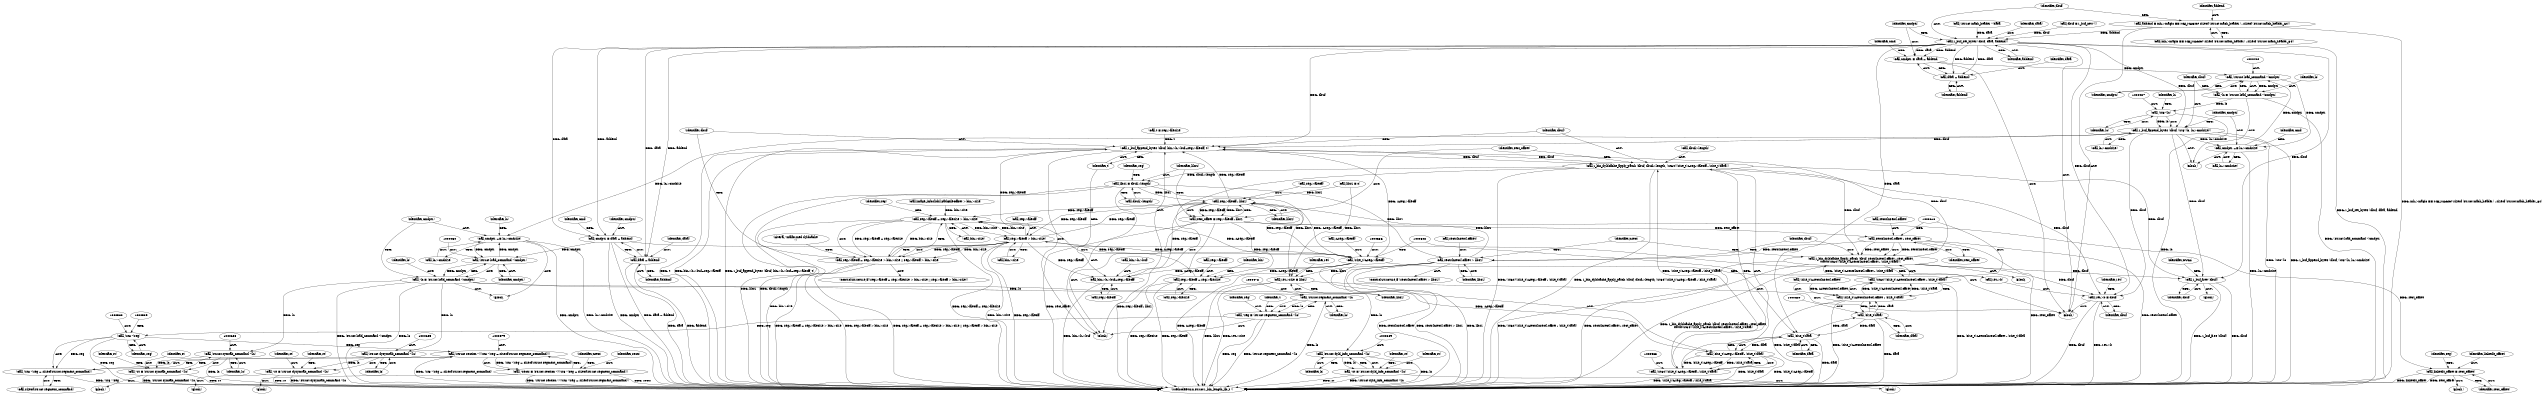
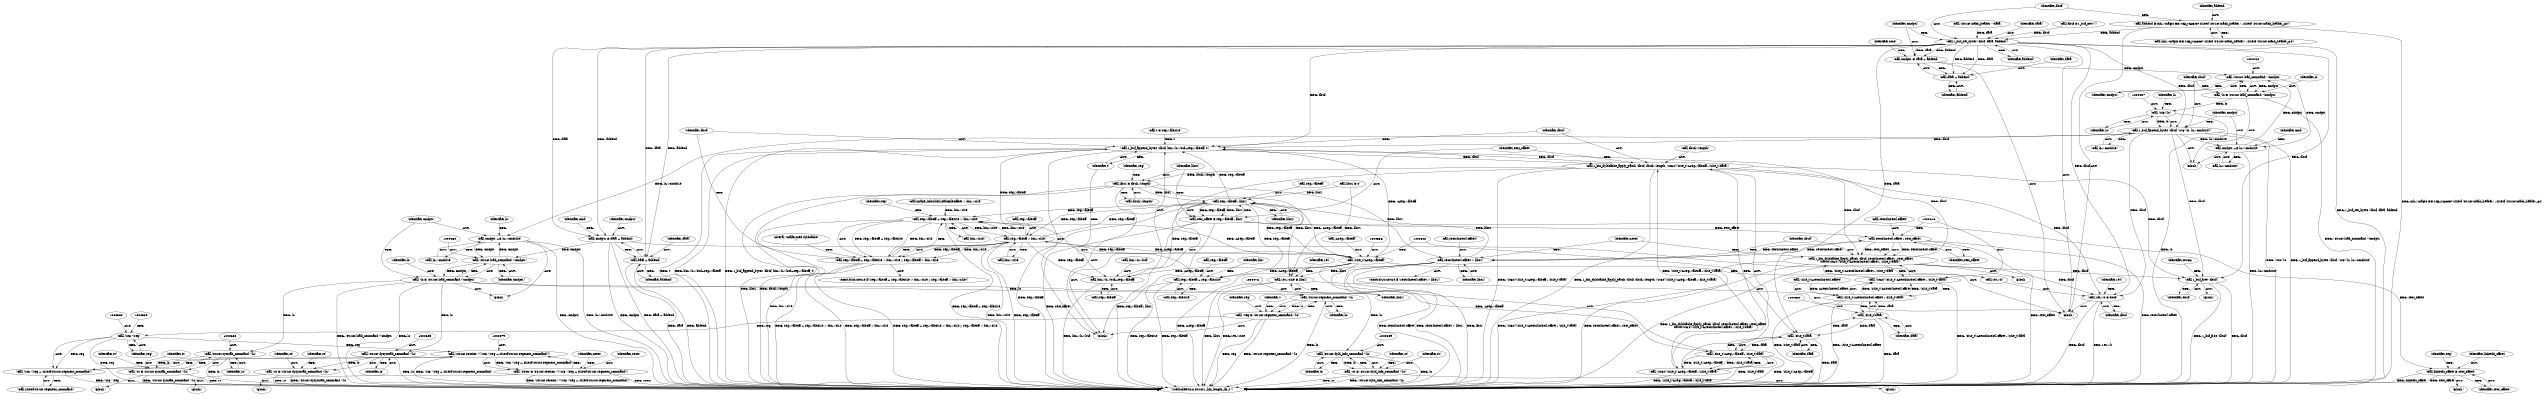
none -> (1750, 255)
(1273, 259) -> (1282, 257)
none -> (1019, 286)
(1651, 354) -> none
none -> (769, 389)
